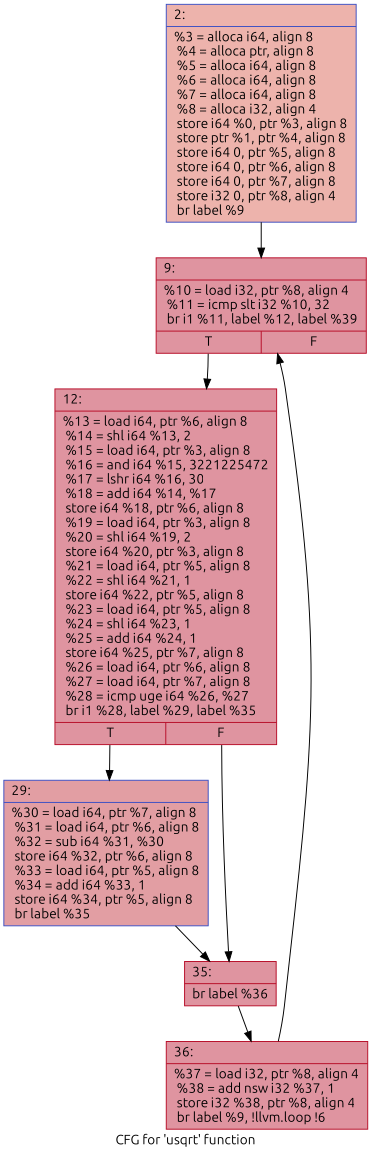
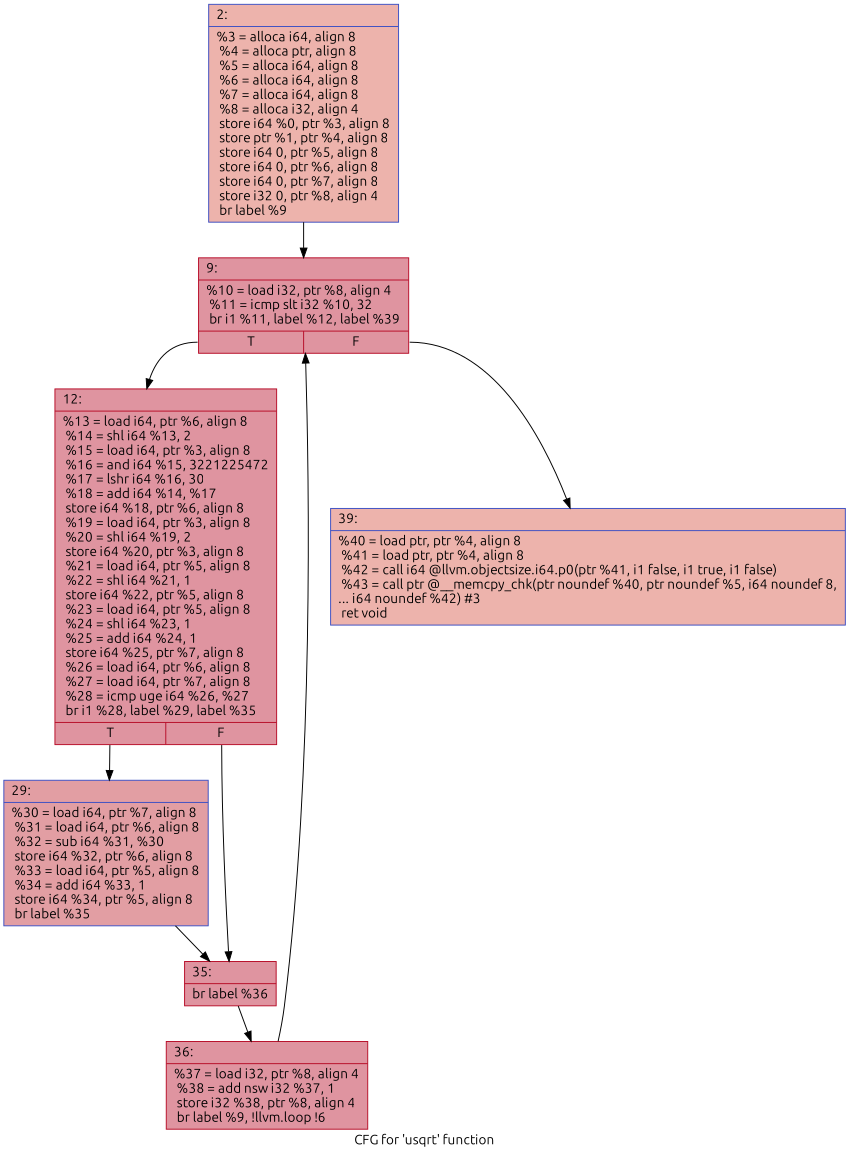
none -> (588, 567)
